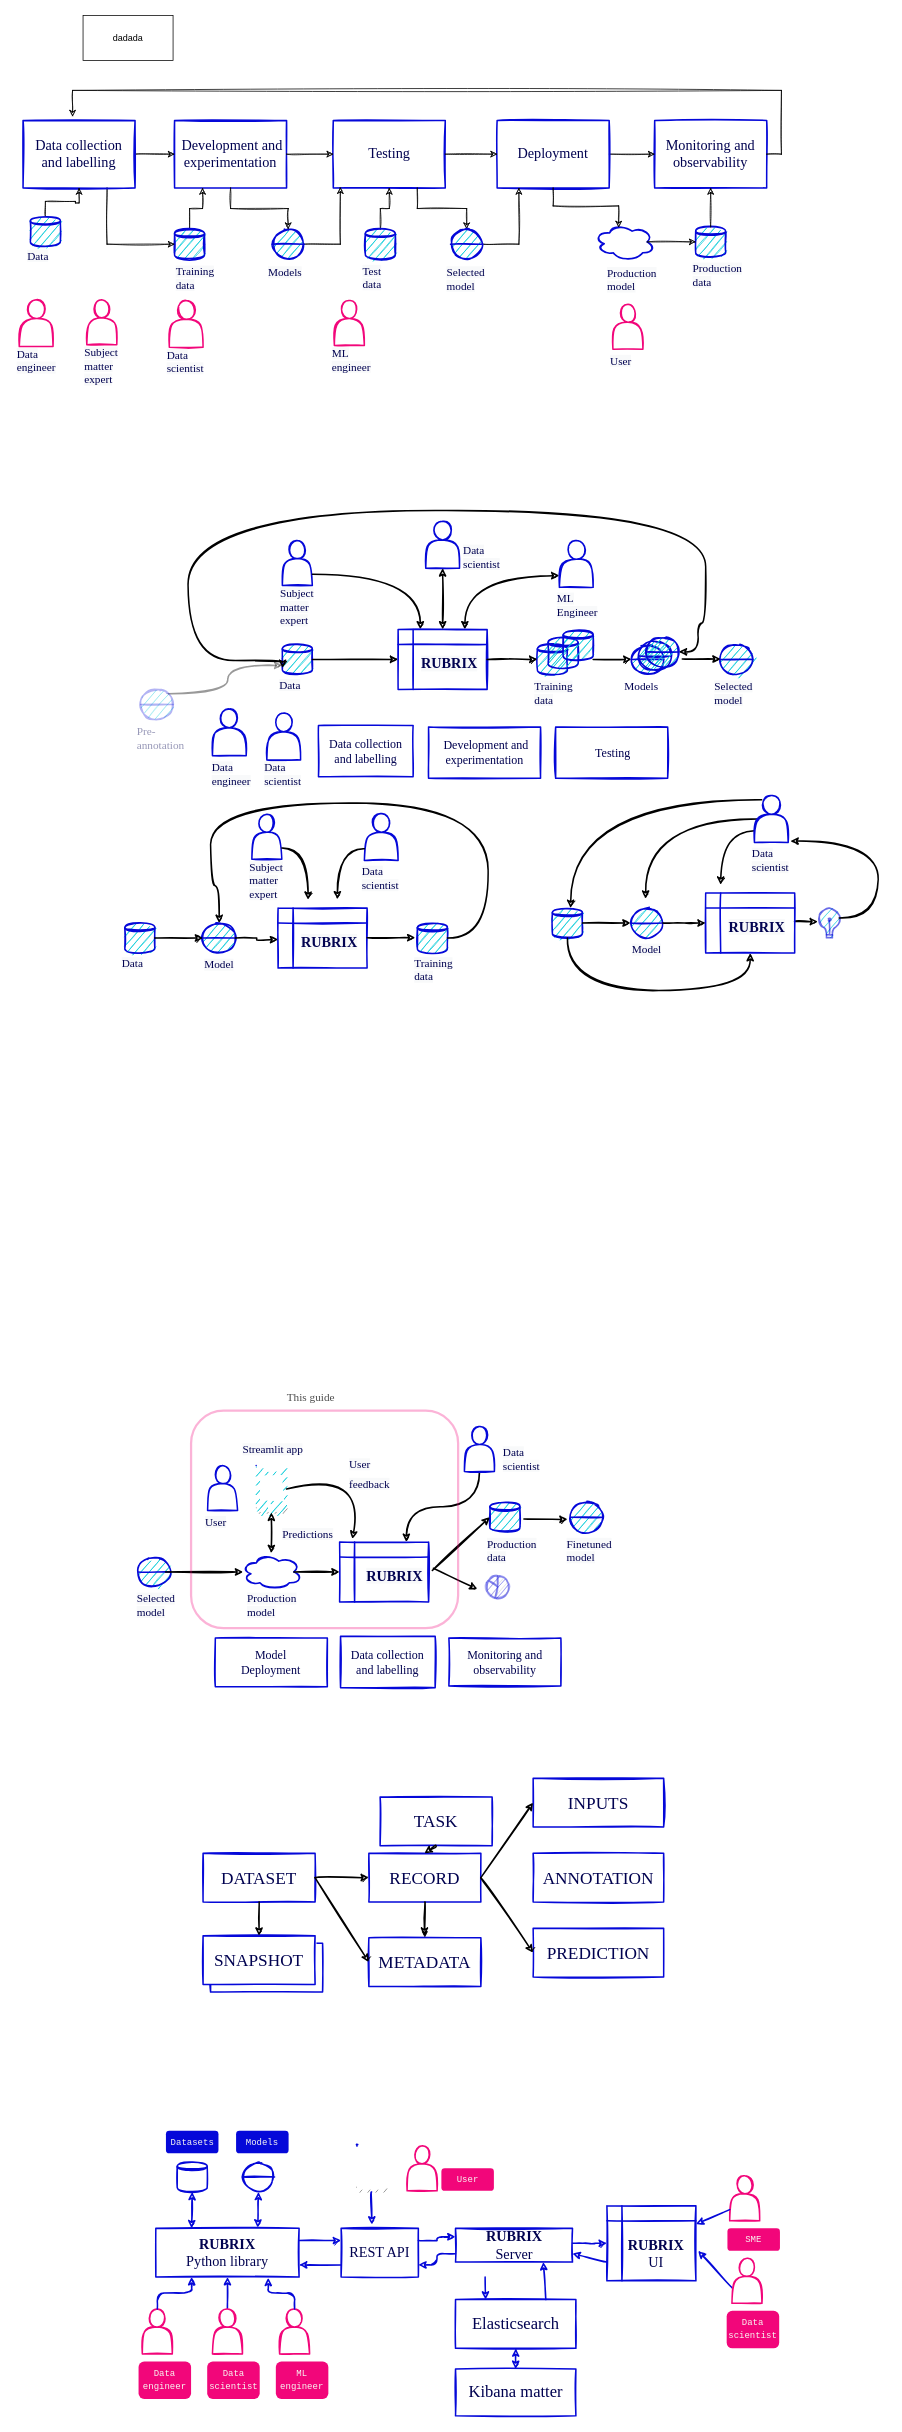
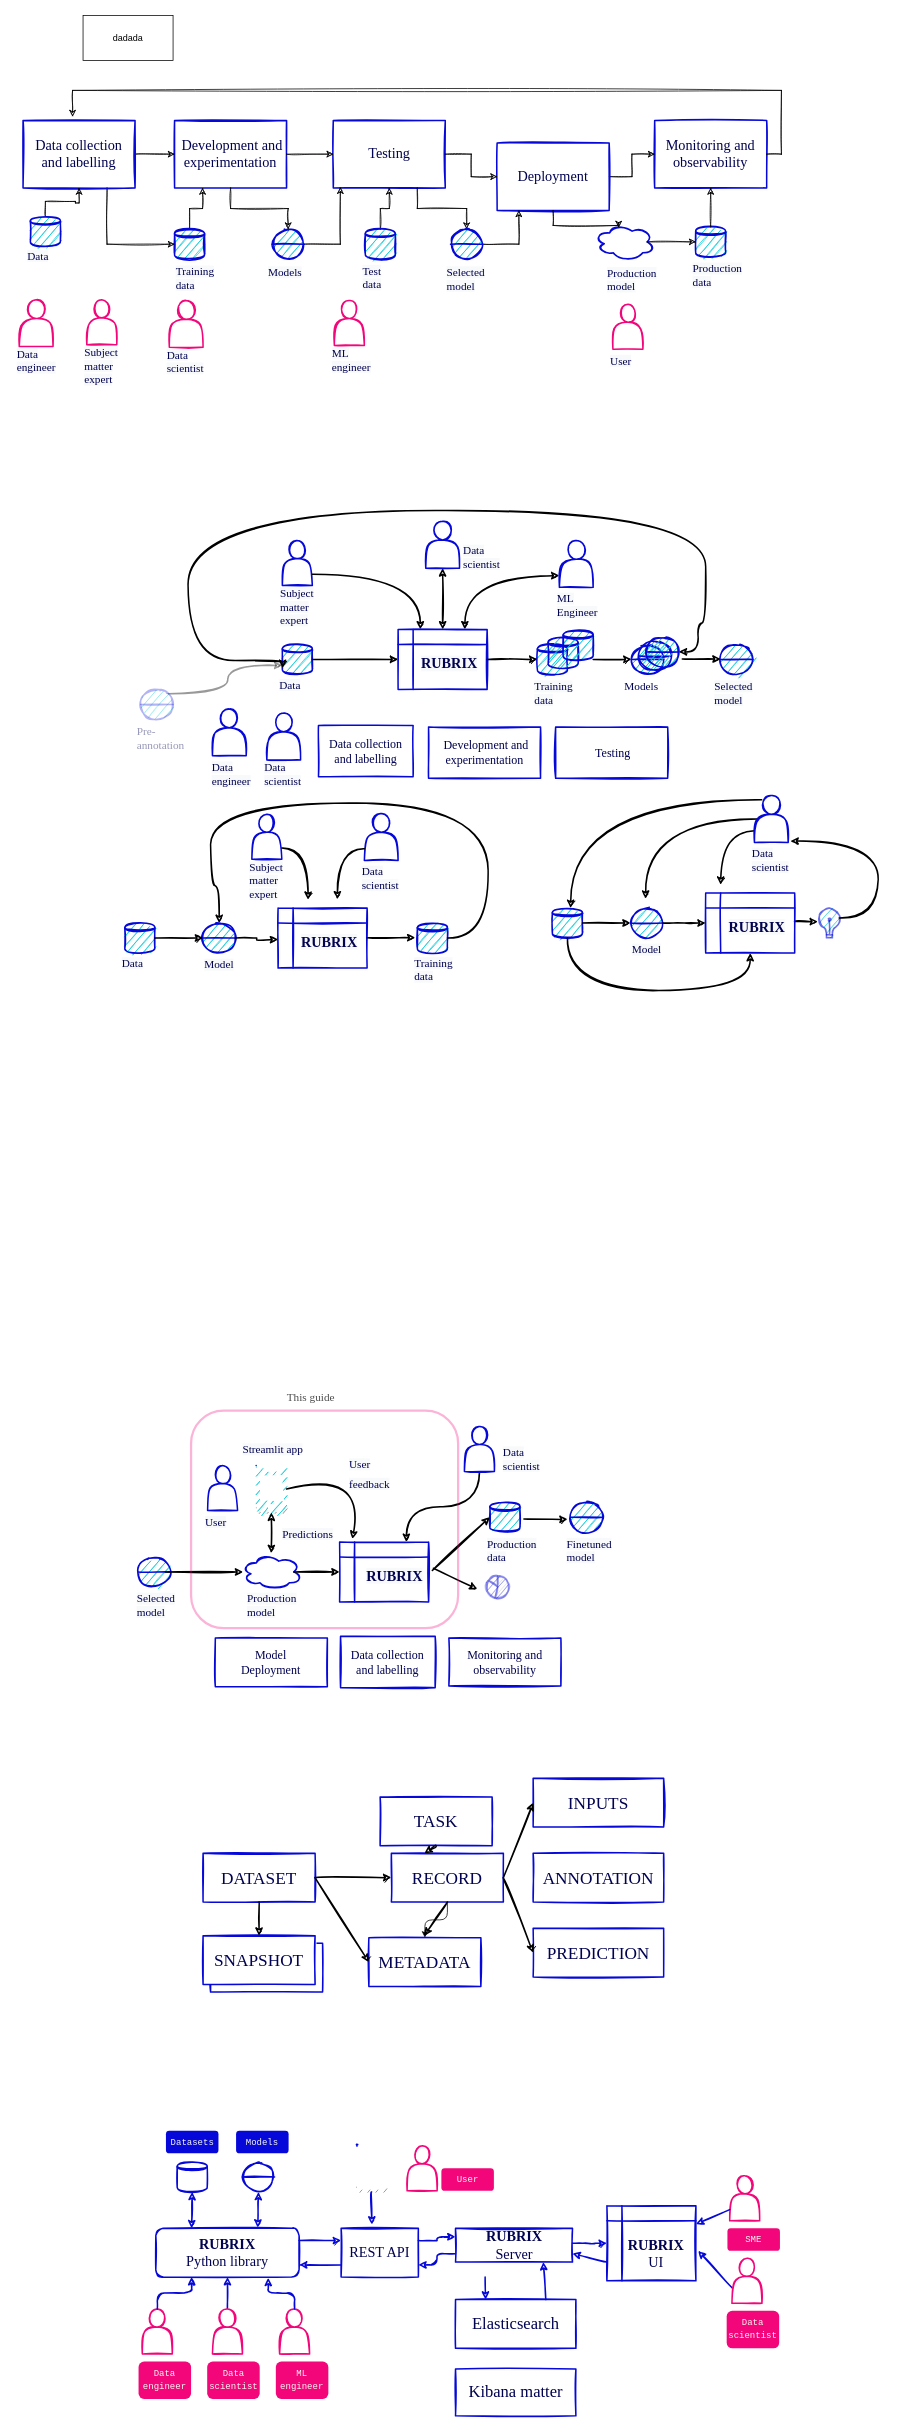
(553, 154) -> (553, 177)
(425, 1877) -> (447, 1877)
(227, 2252) -> (227, 2252)
(515, 2358) -> none
